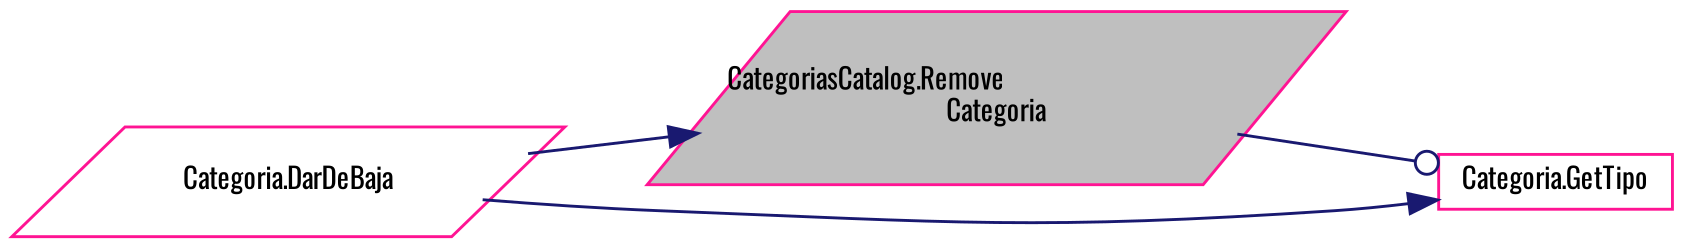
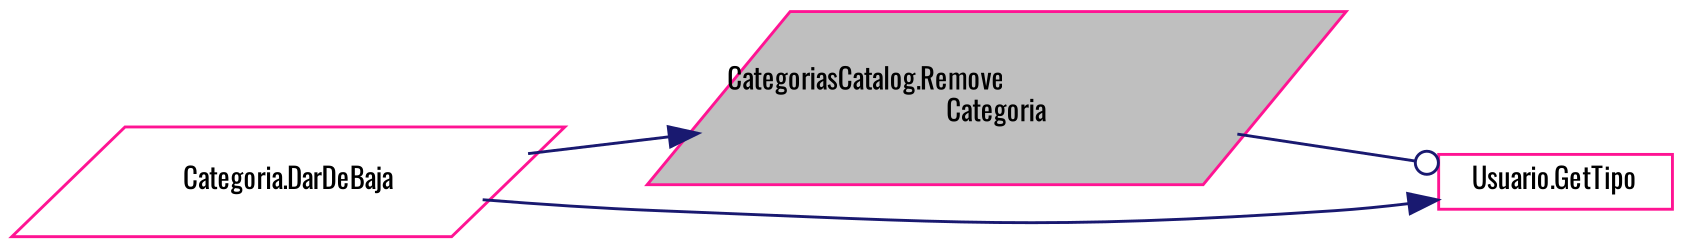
(1556, 182) -> (1556, 182)
